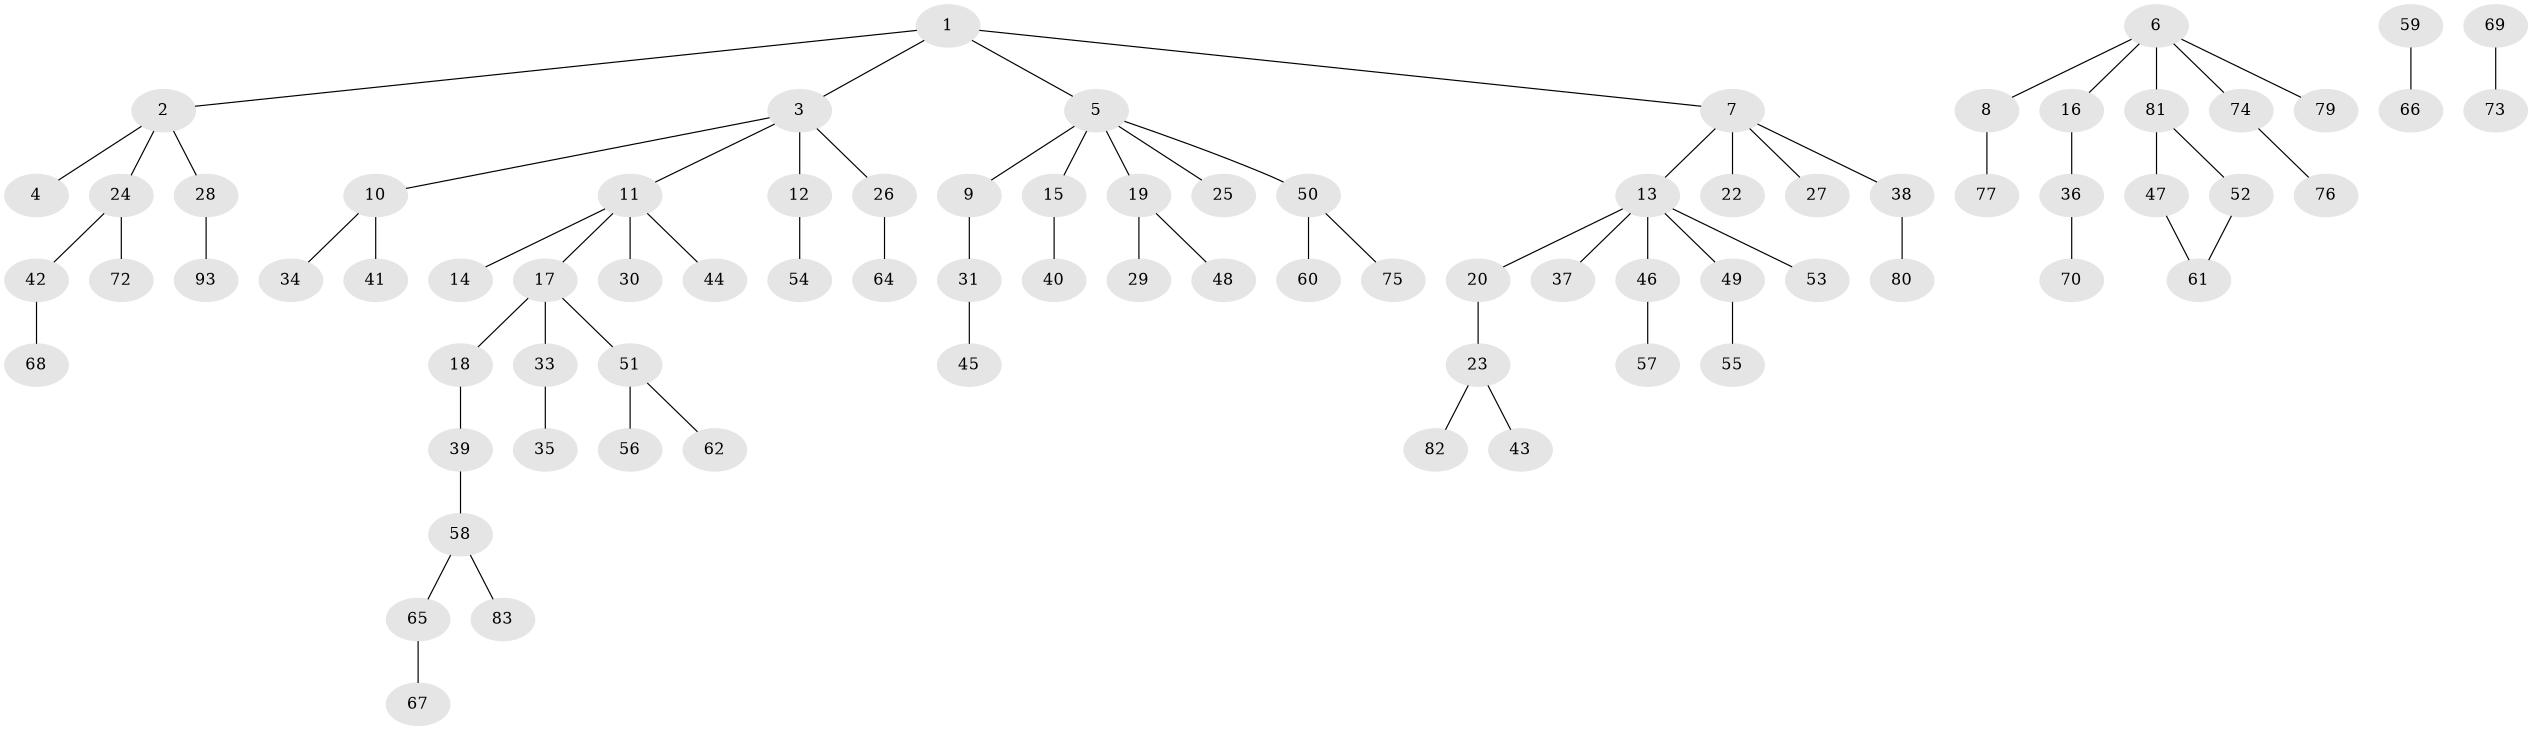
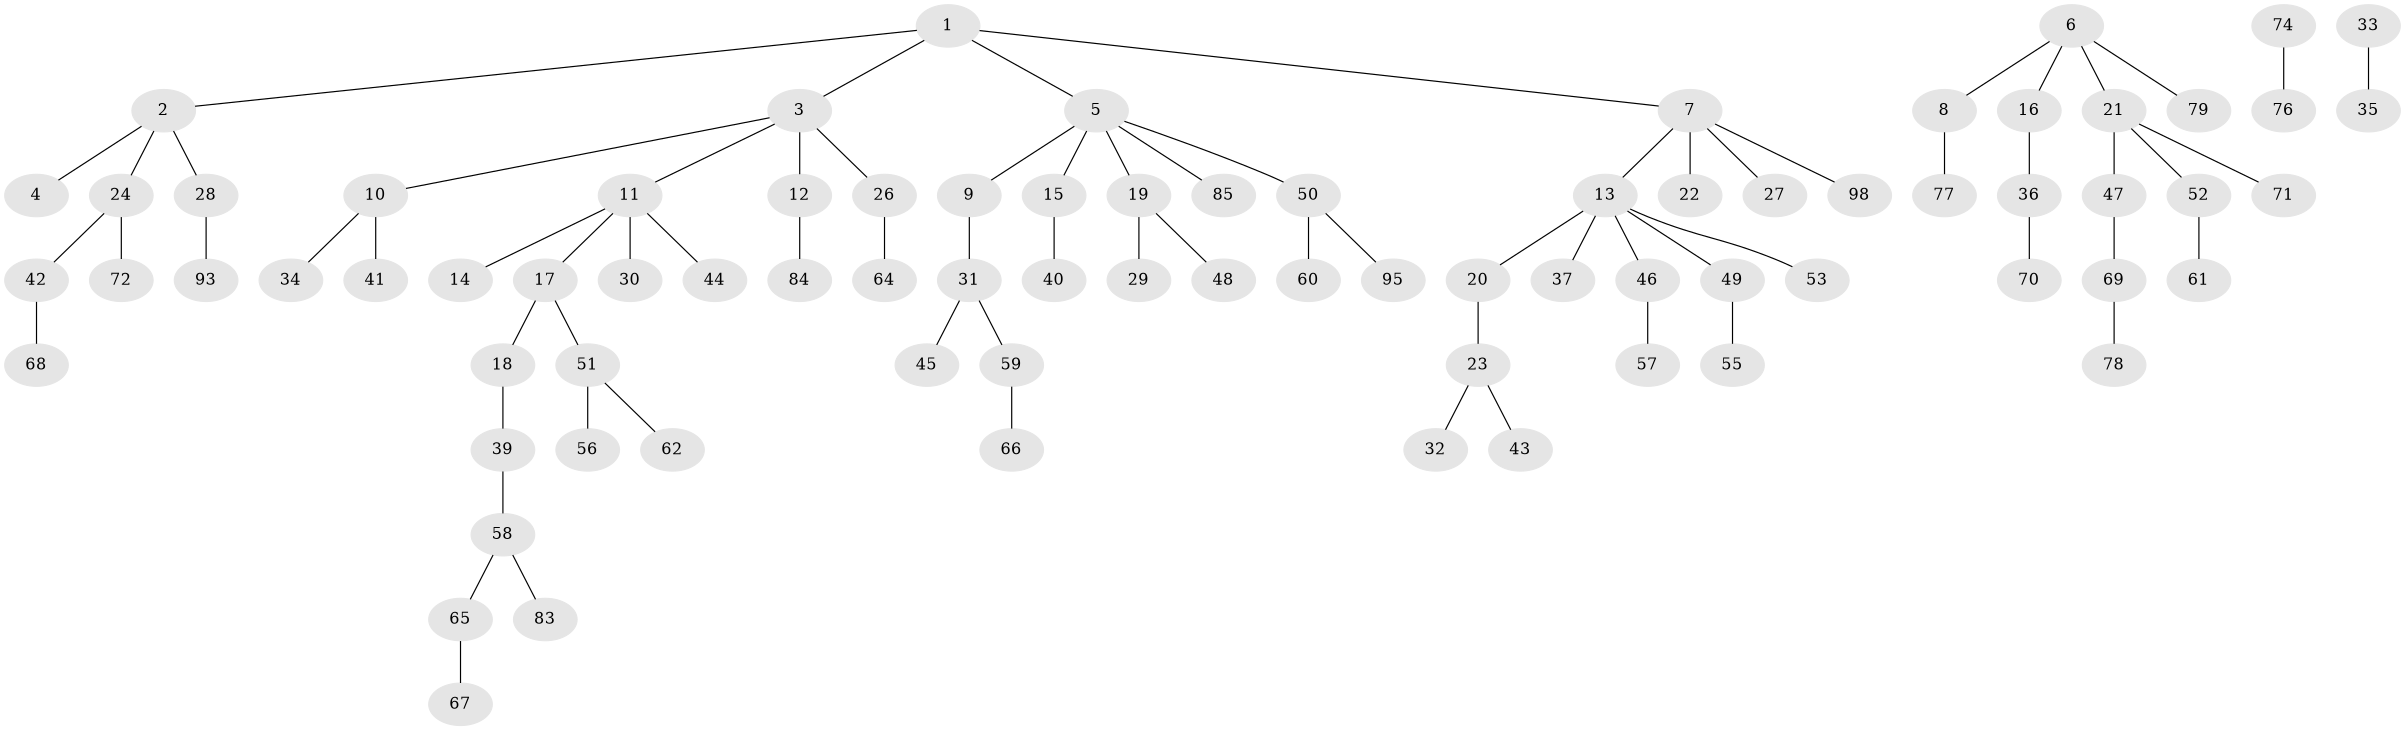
(2199, 68) -> none
(2157, 111) -> (2114, 111)
(2496, 111) -> (2114, 365)
(1224, 196) -> (1224, 196)
(1902, 196) -> (1860, 196)
none -> (2284, 196)
(2178, 238) -> (2114, 238)
(800, 280) -> (800, 280)
(1393, 280) -> (1393, 280)
(1902, 280) -> none
(545, 323) -> none
none -> (991, 323)
(1436, 450) -> (1436, 450)
